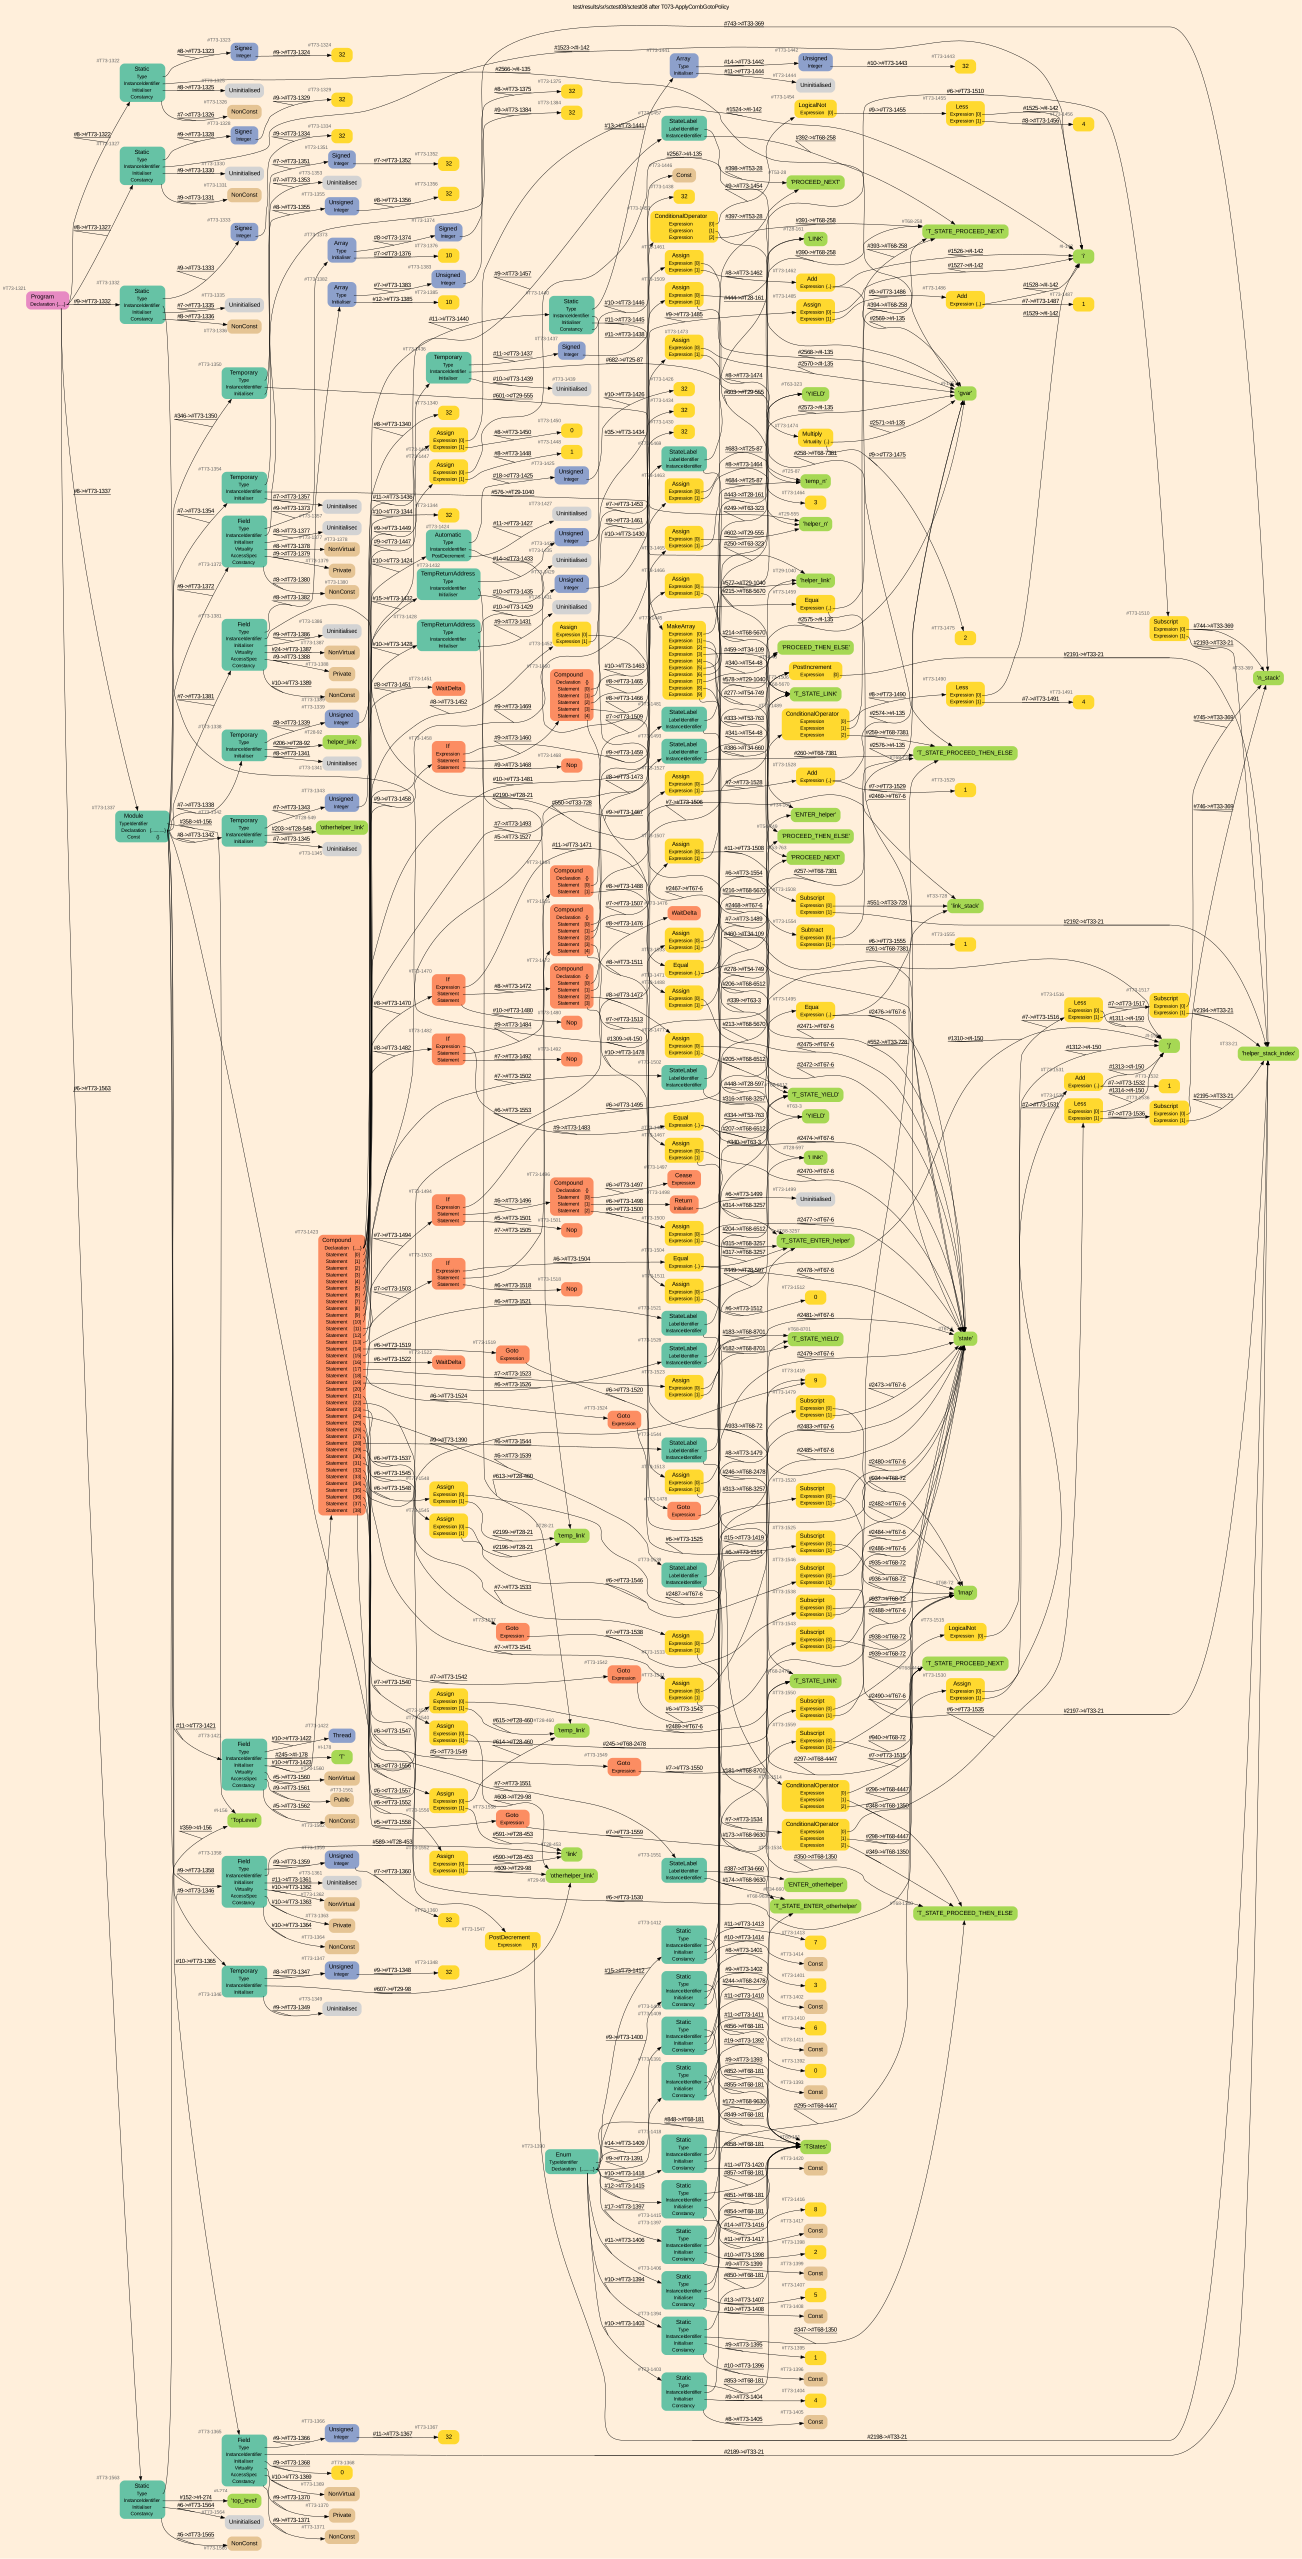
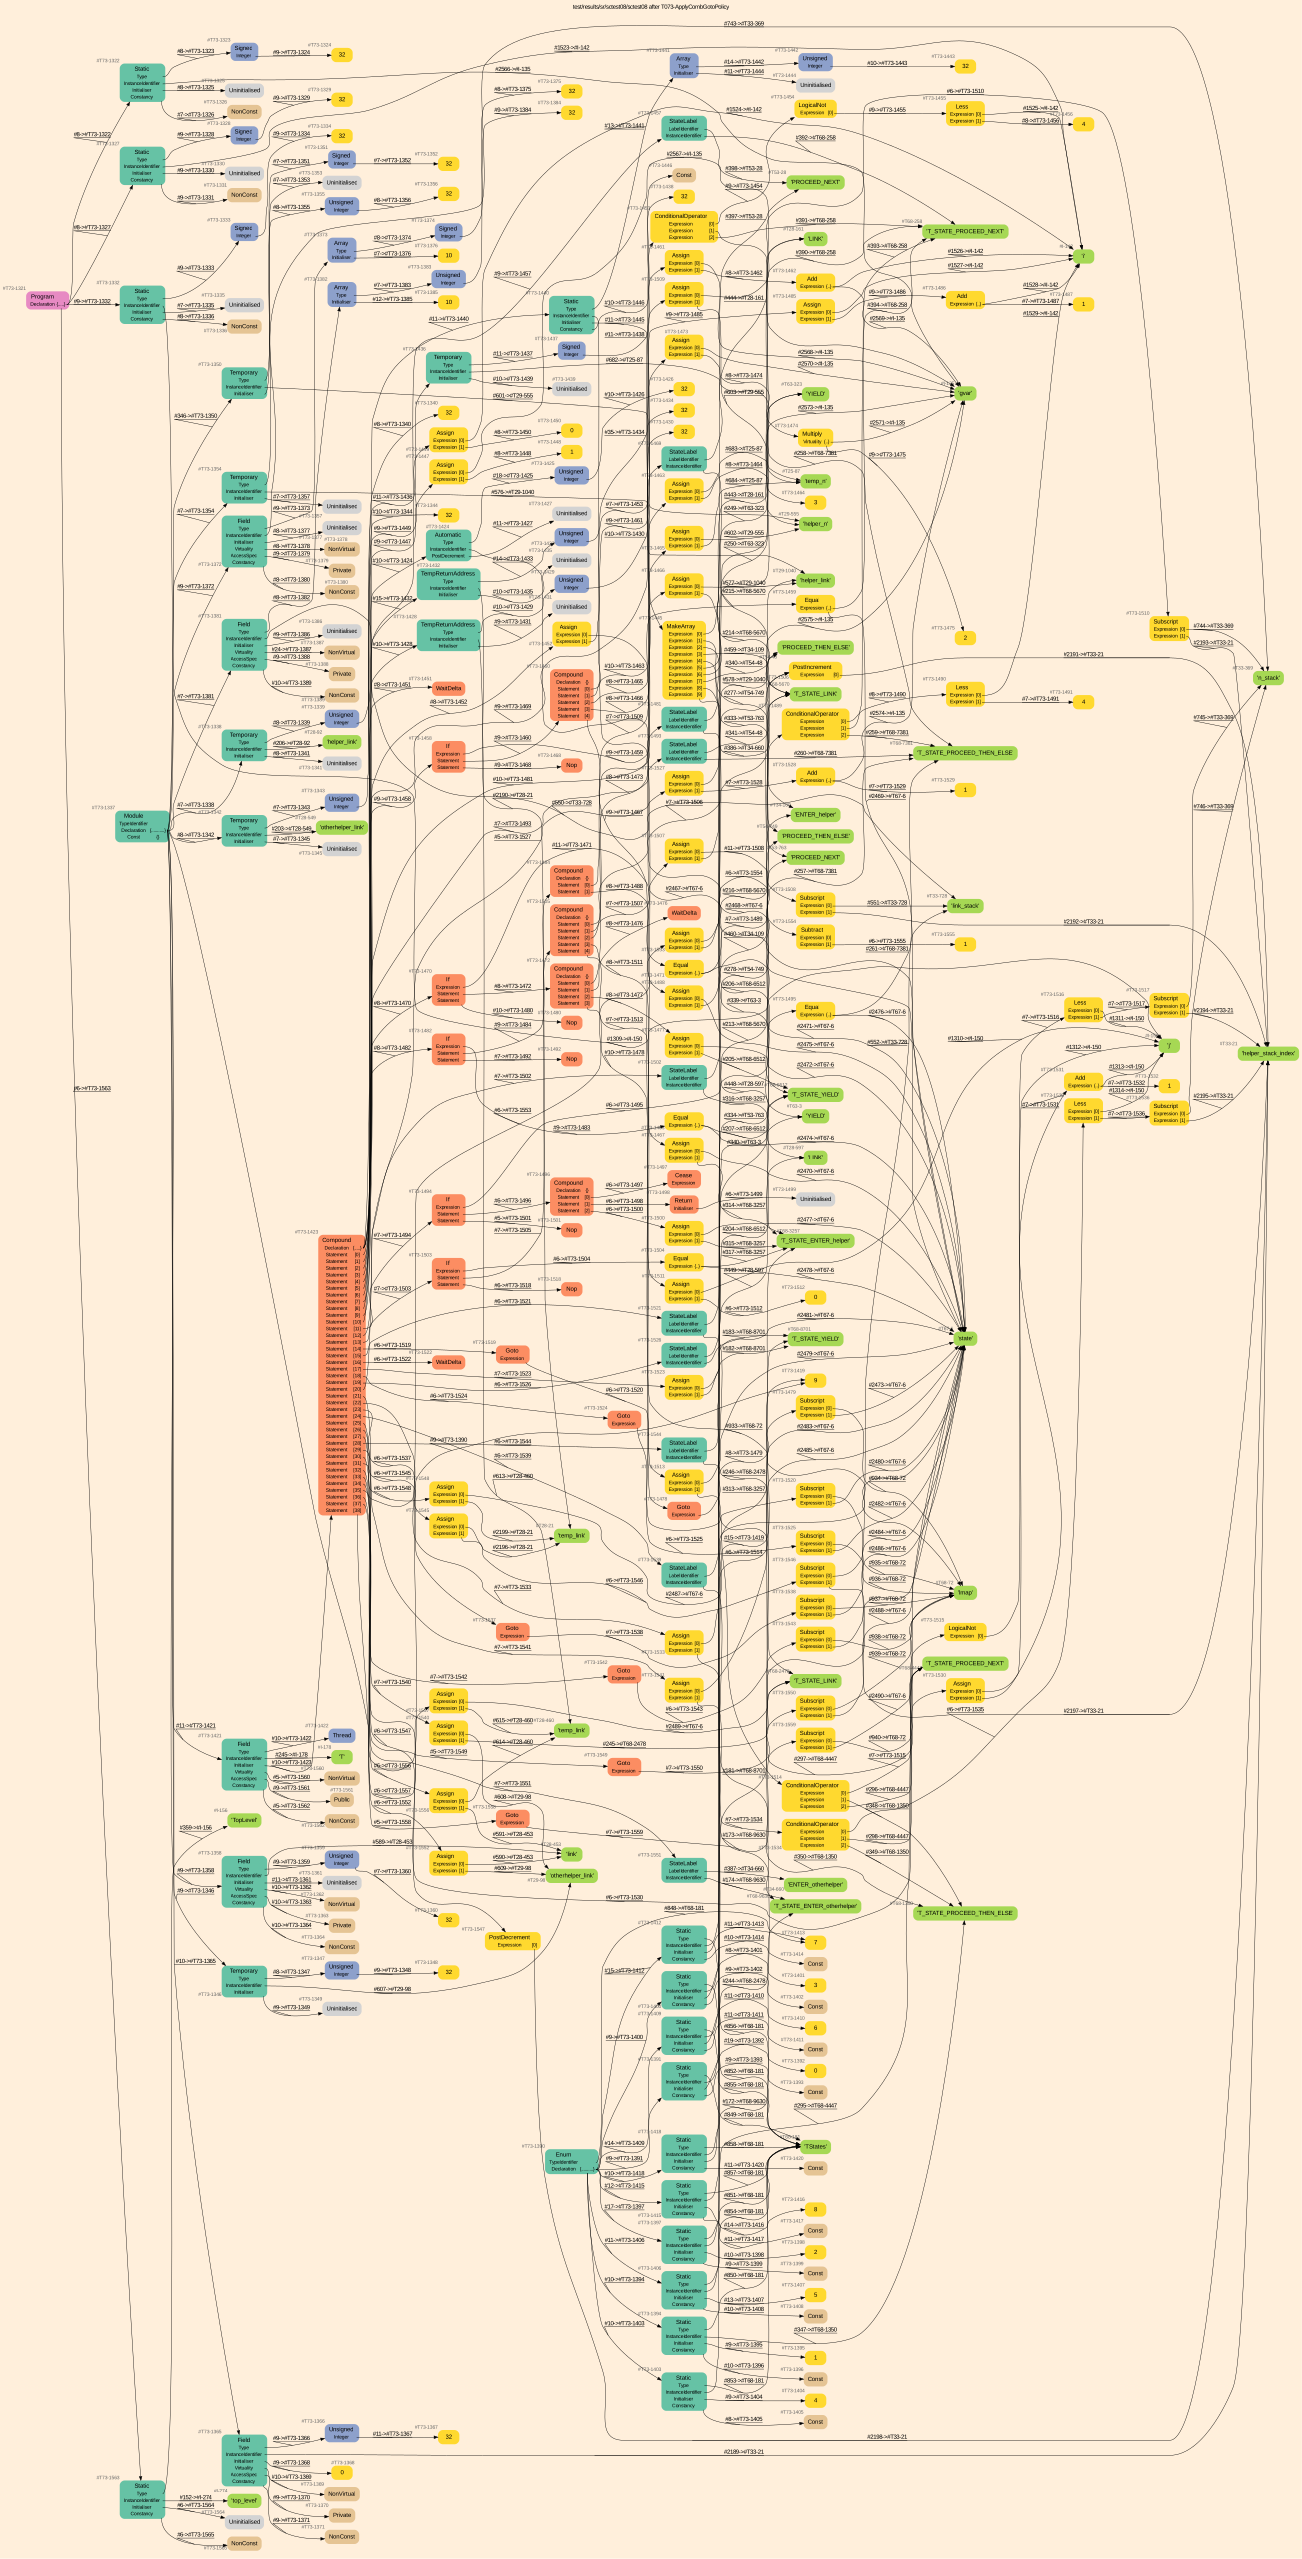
(85, 560) -> none
(912, 718) -> none
(221, 1298) -> none
(678, 2126) -> (610, 1952)
